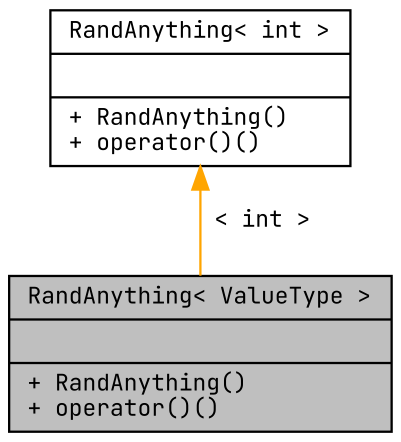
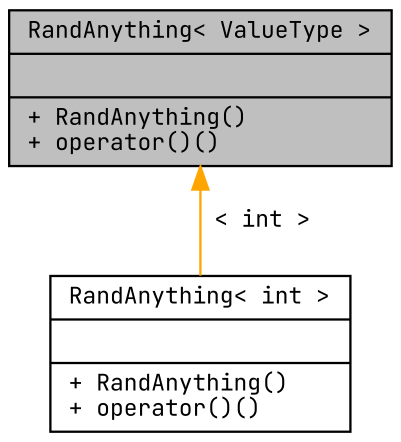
(200, 233) -> (200, 233)
